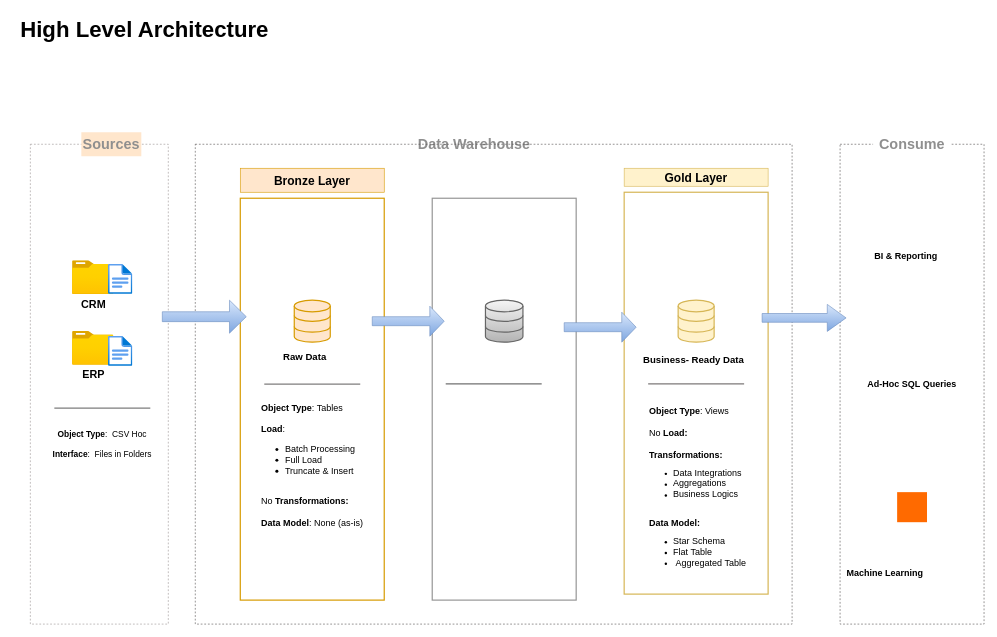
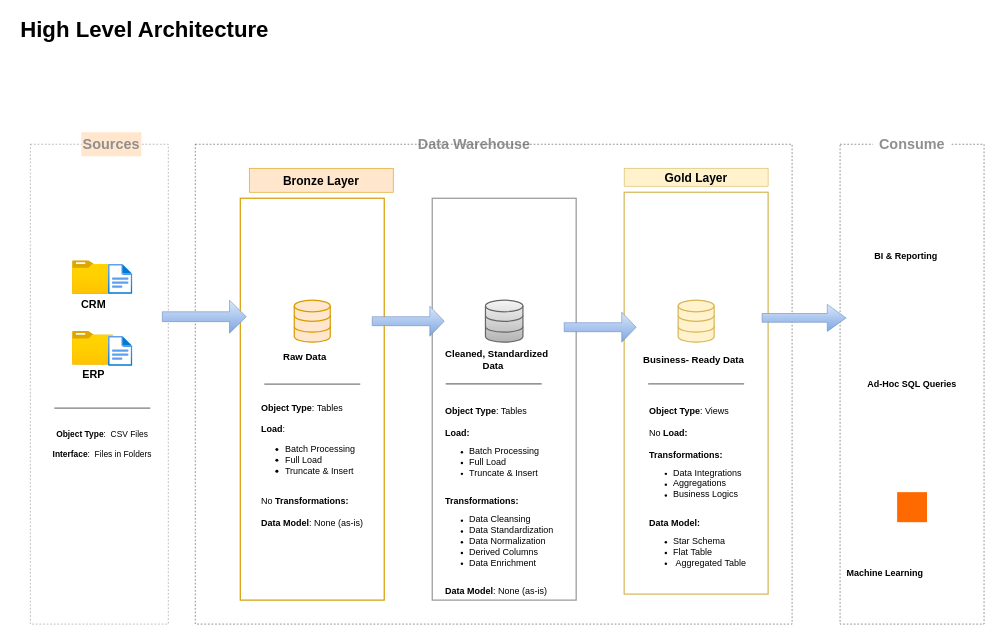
(312, 180) -> (321, 180)
none -> (501, 360)
(102, 444) -> (102, 444)
none -> (504, 498)
